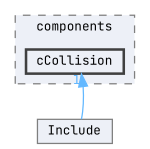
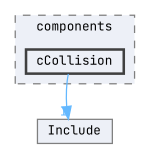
(83, 103) -> (66, 92)
